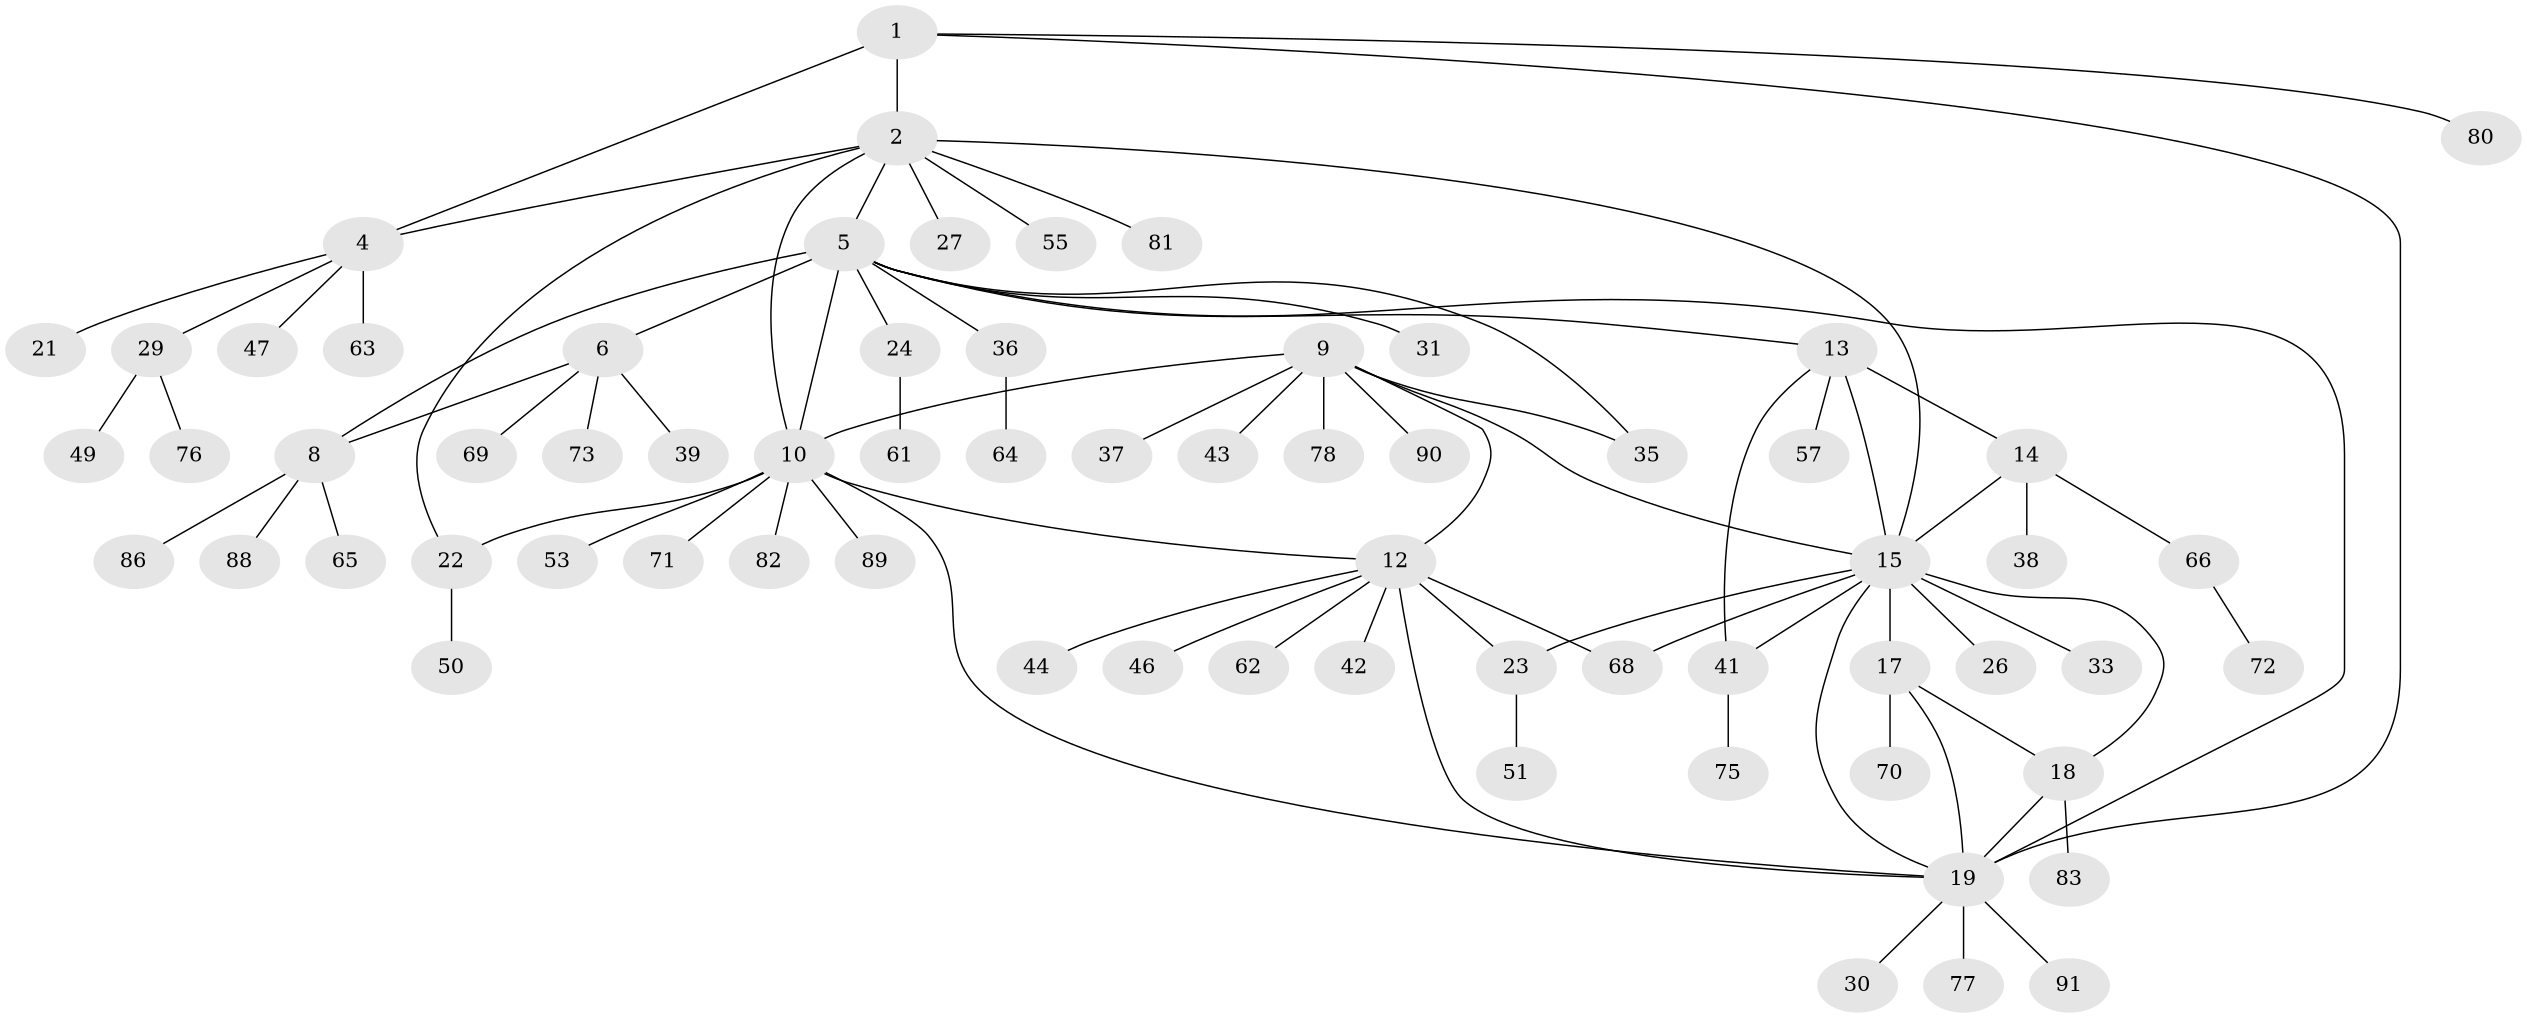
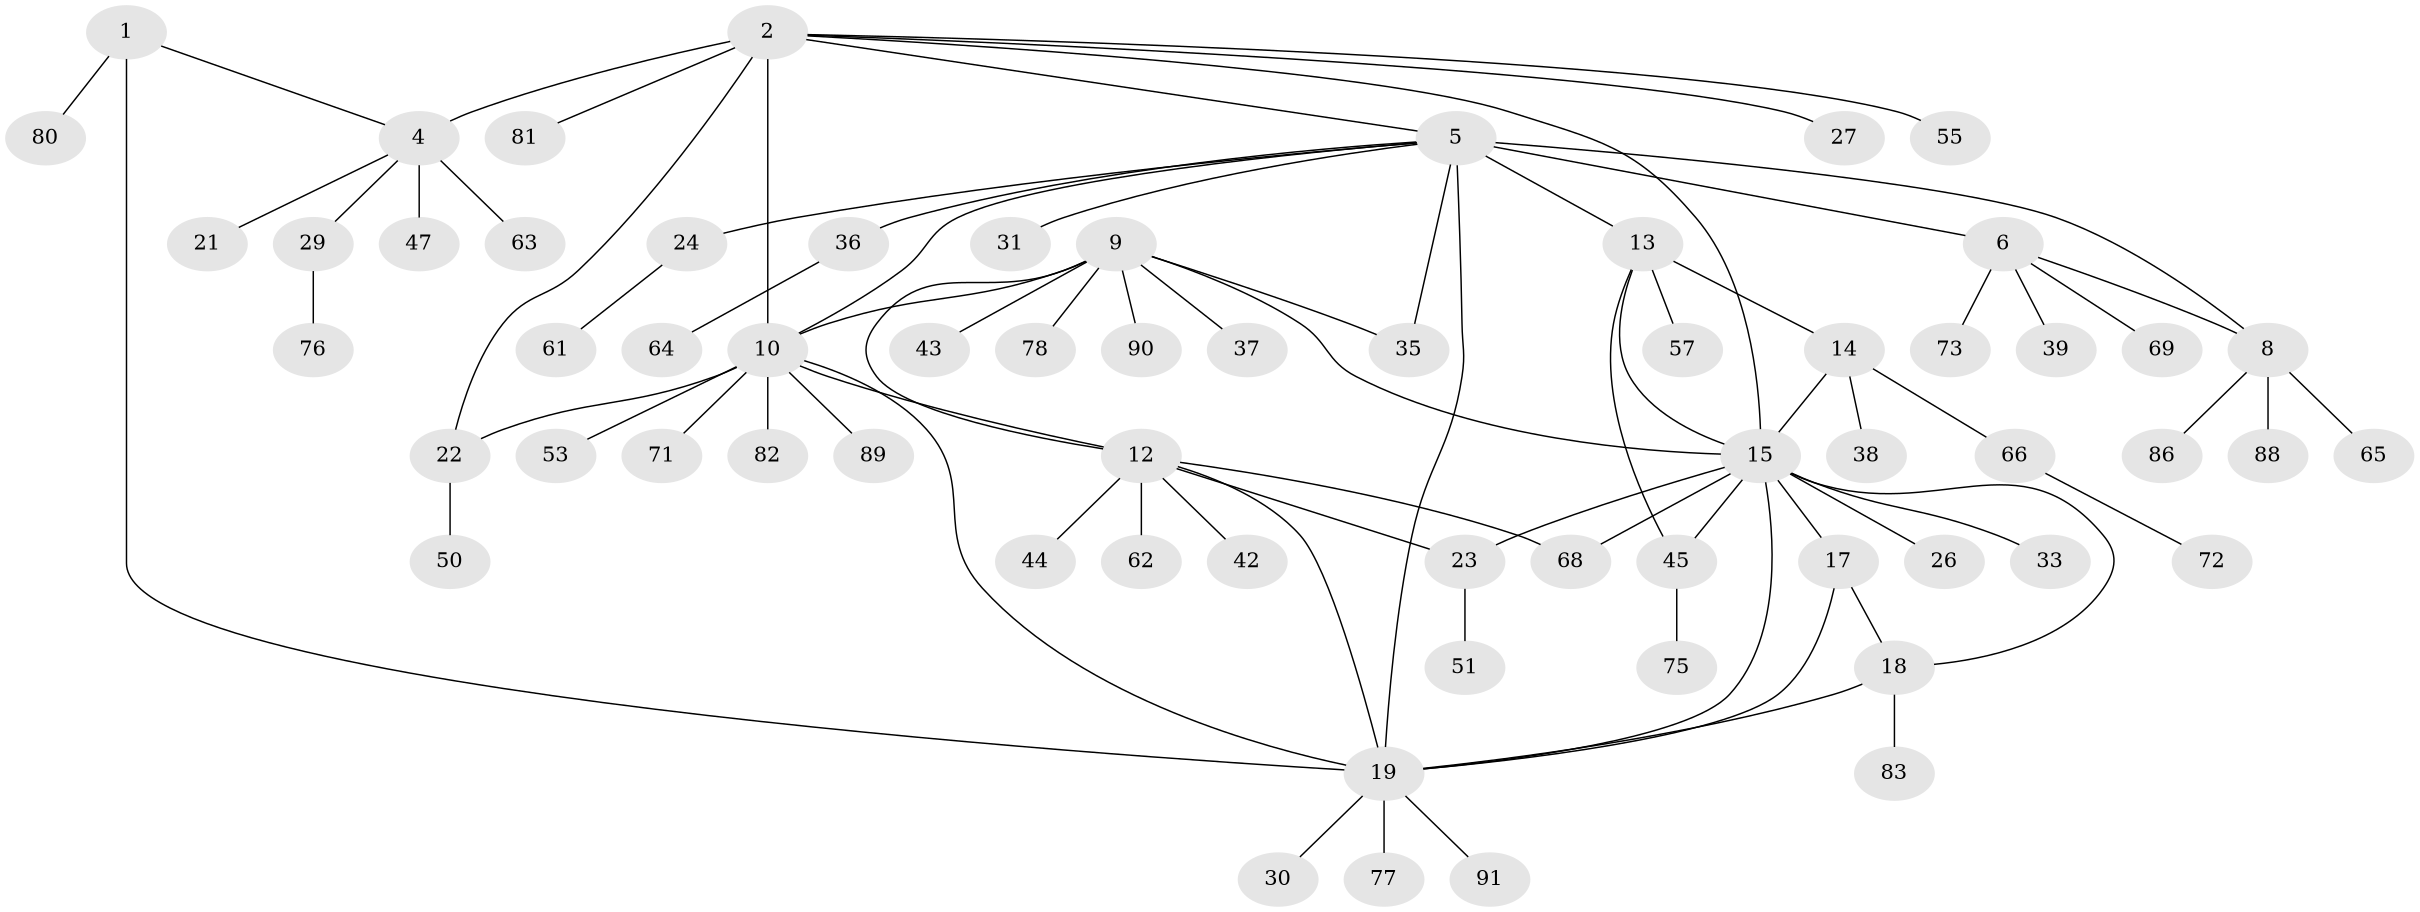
(897, 85) -> none
(84, 456) -> none
(1143, 668) -> none
(1728, 668) -> (1677, 562)
(1890, 774) -> none
